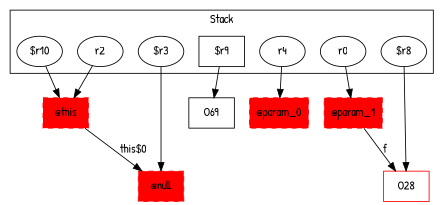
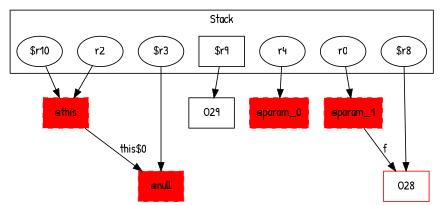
(212, 113) -> (212, 113)
